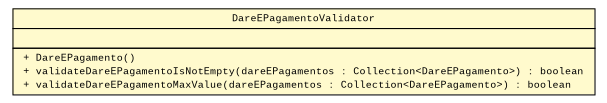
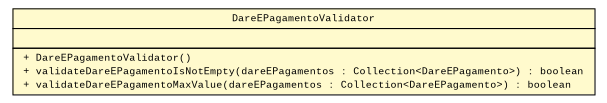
(80, 58) -> (108, 58)
